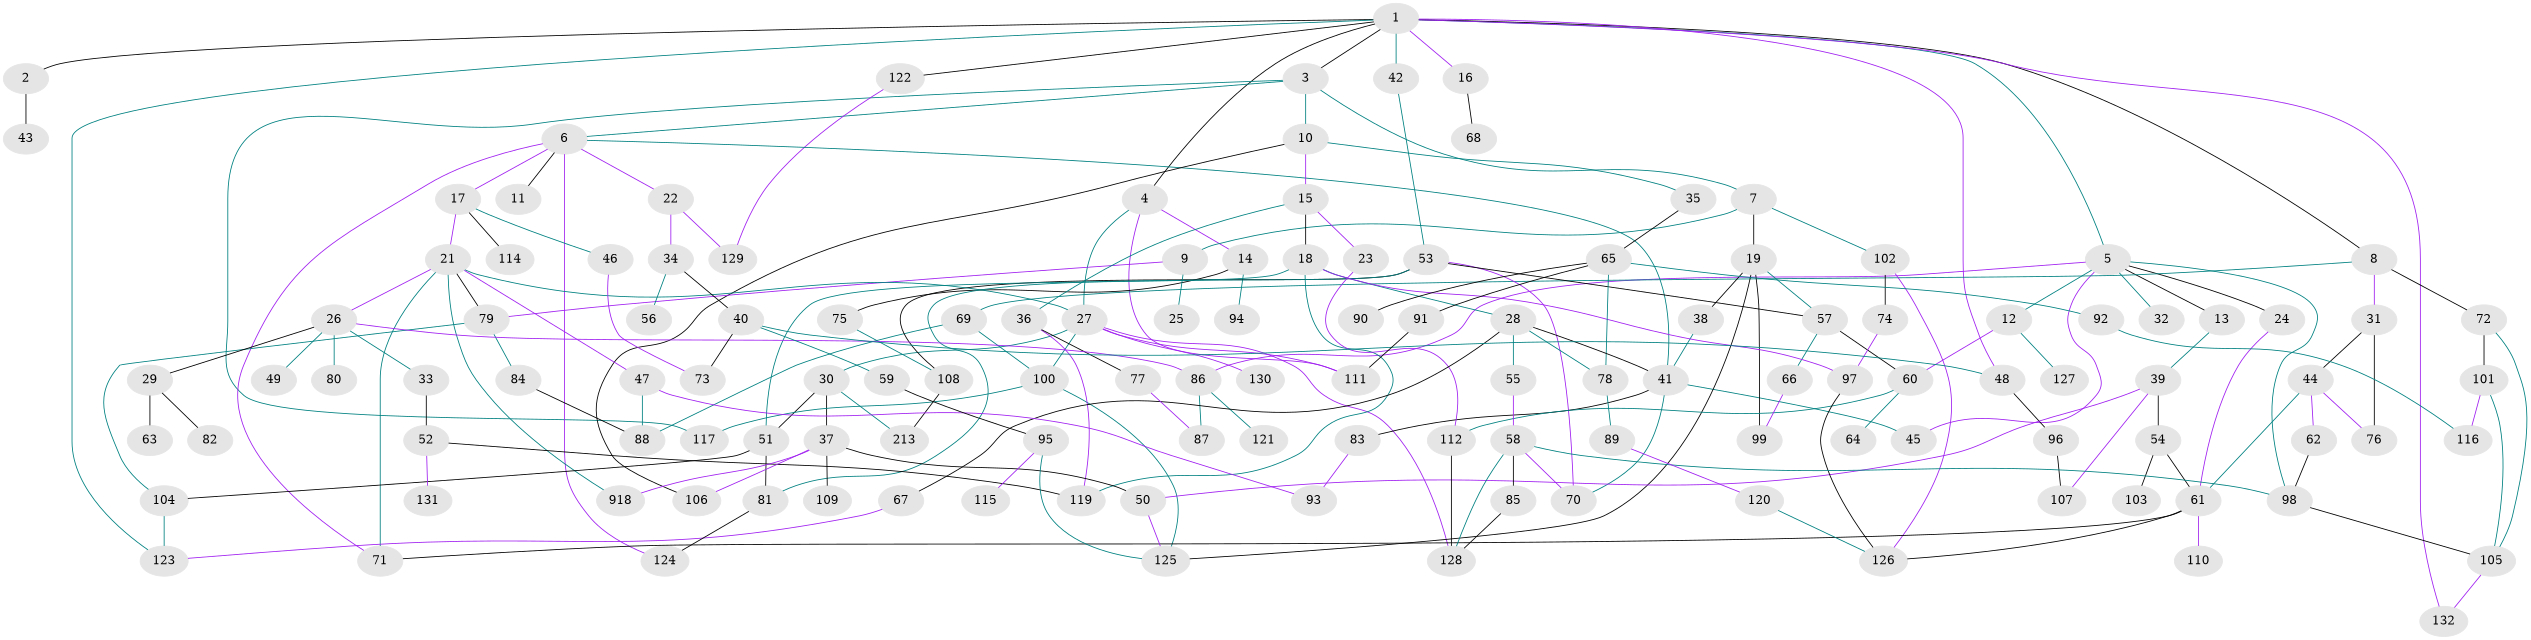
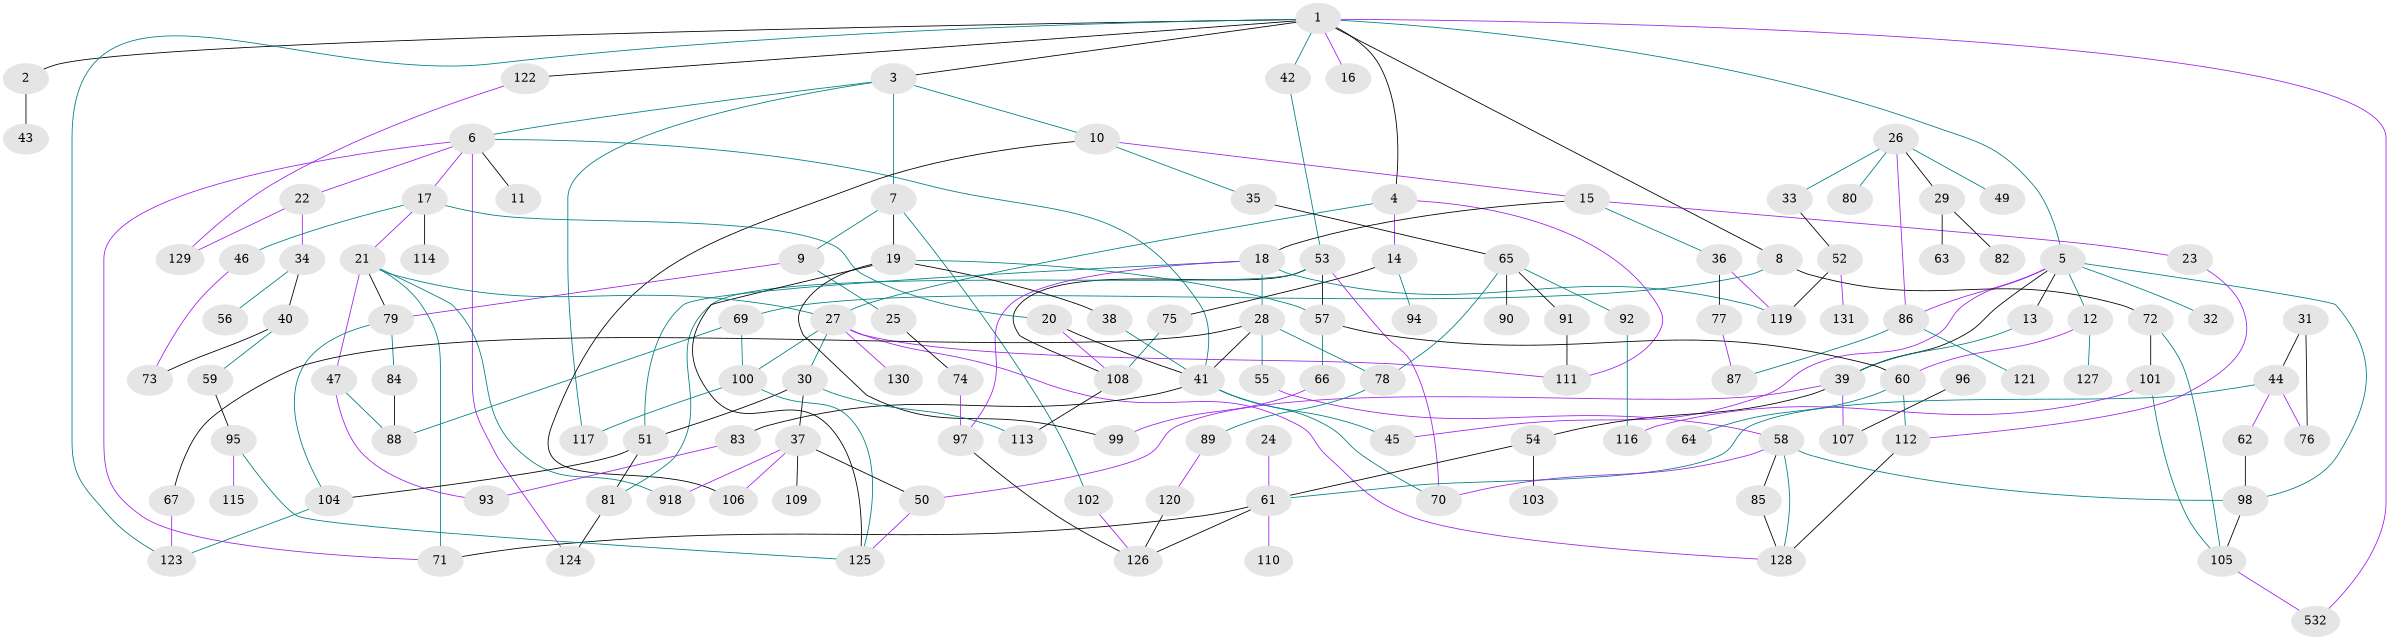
(1474, 139) -> none
(2197, 286) -> (1962, 336)
(391, 290) -> none
(2374, 290) -> none
(1885, 293) -> (937, 359)
none -> (1049, 320)
(2002, 380) -> none
(904, 441) -> (1023, 441)
(1822, 531) -> (1154, 531)
(2444, 621) -> (2316, 621)
